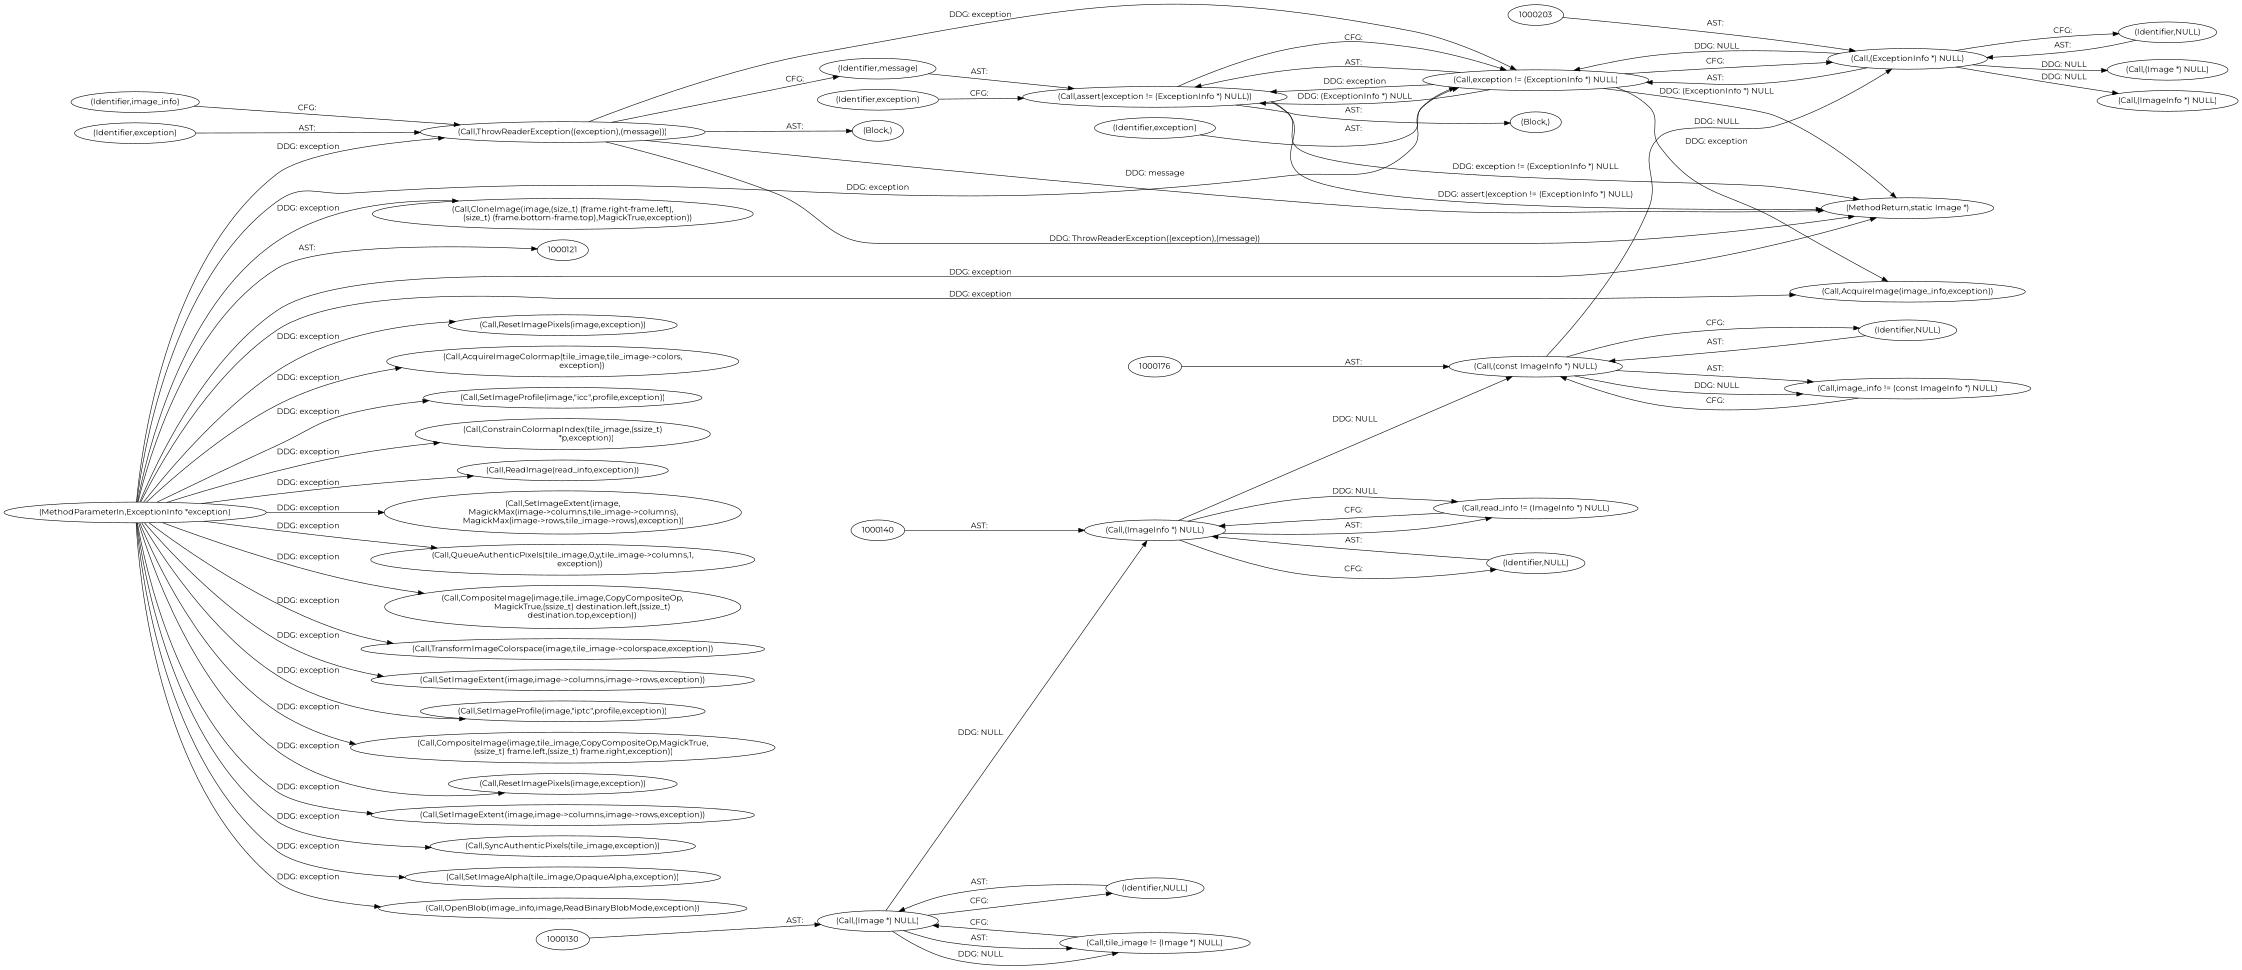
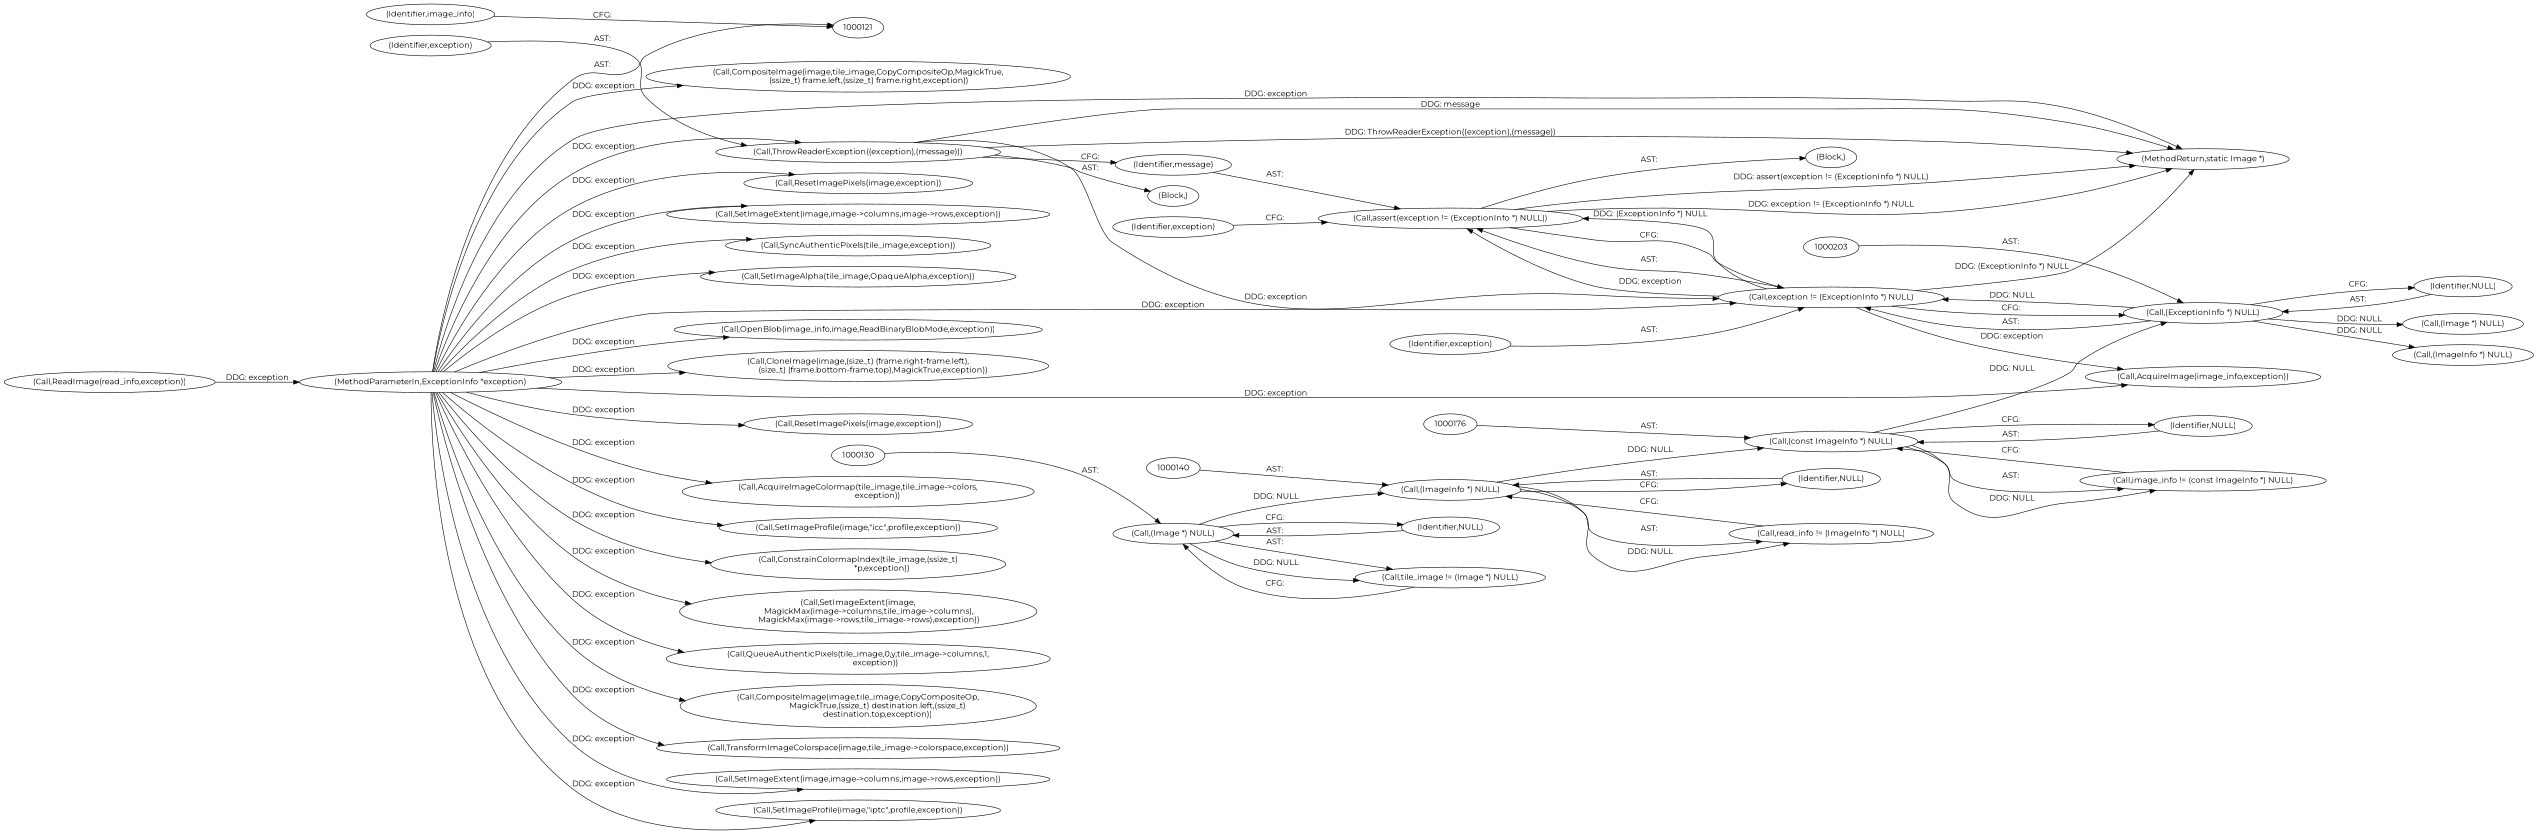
(324, 115) -> (660, 22)
(334, 488) -> (254, 382)
